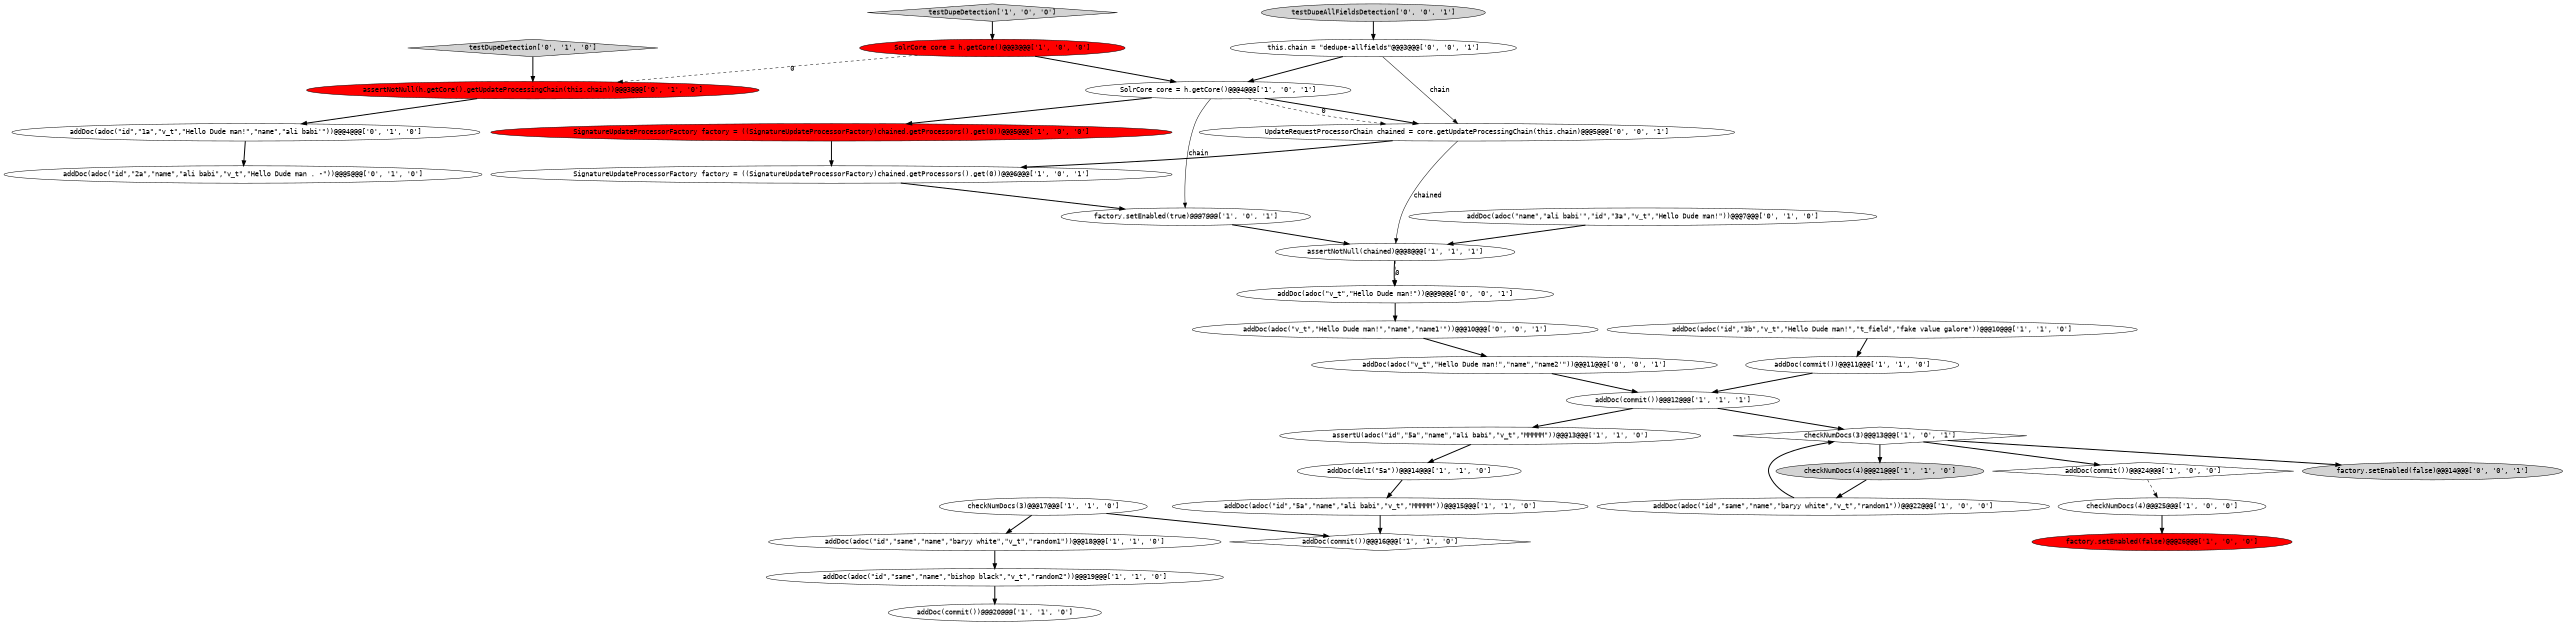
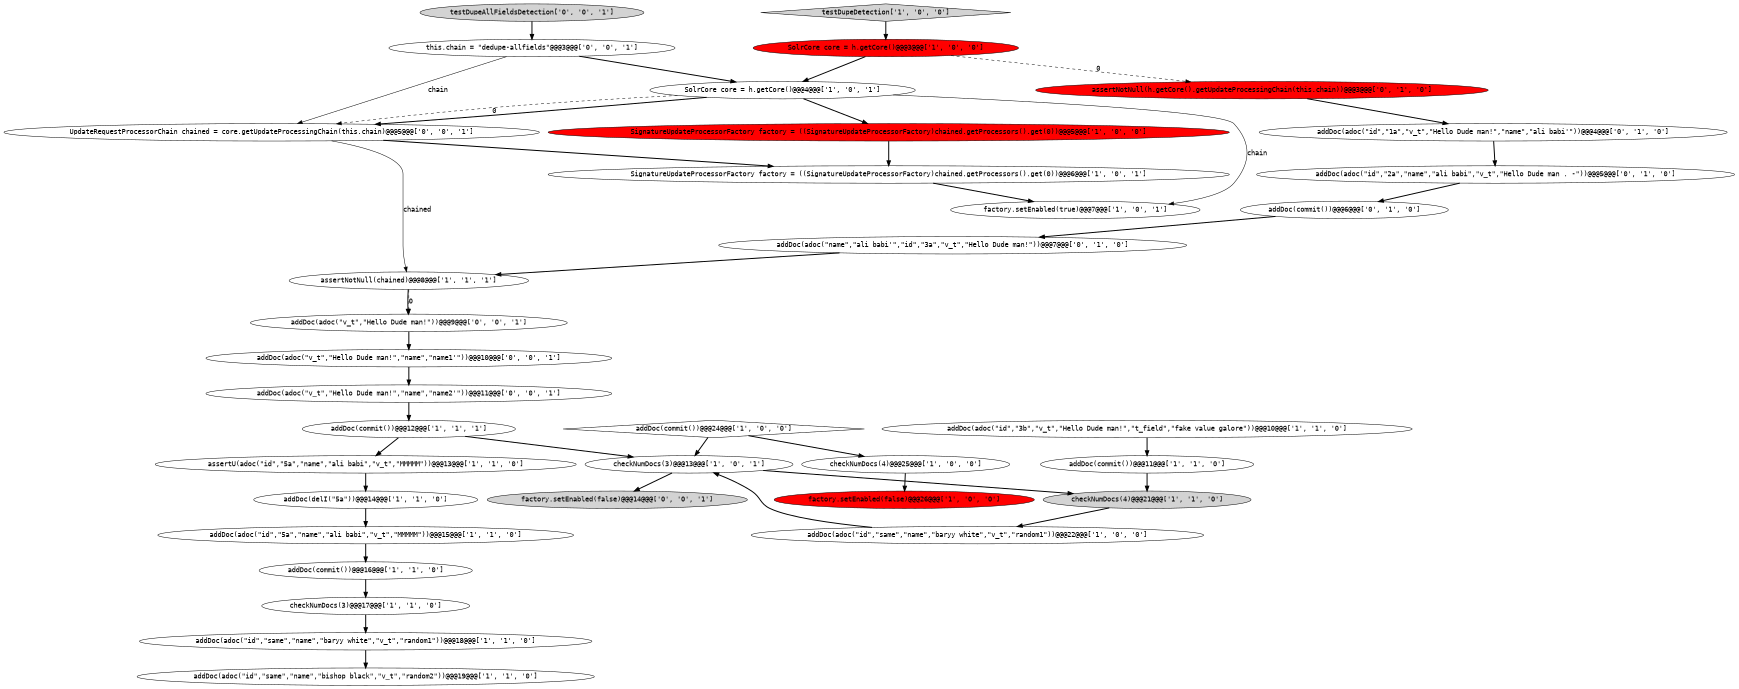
(533, 48) -> none
none -> (1344, 210)
(1288, 234) -> none
(1765, 382) -> (1147, 480)
(1880, 436) -> (689, 464)
(2009, 453) -> (703, 444)
(2151, 487) -> (804, 446)
(1215, 525) -> (366, 586)
(1380, 542) -> (366, 571)
(995, 613) -> none
